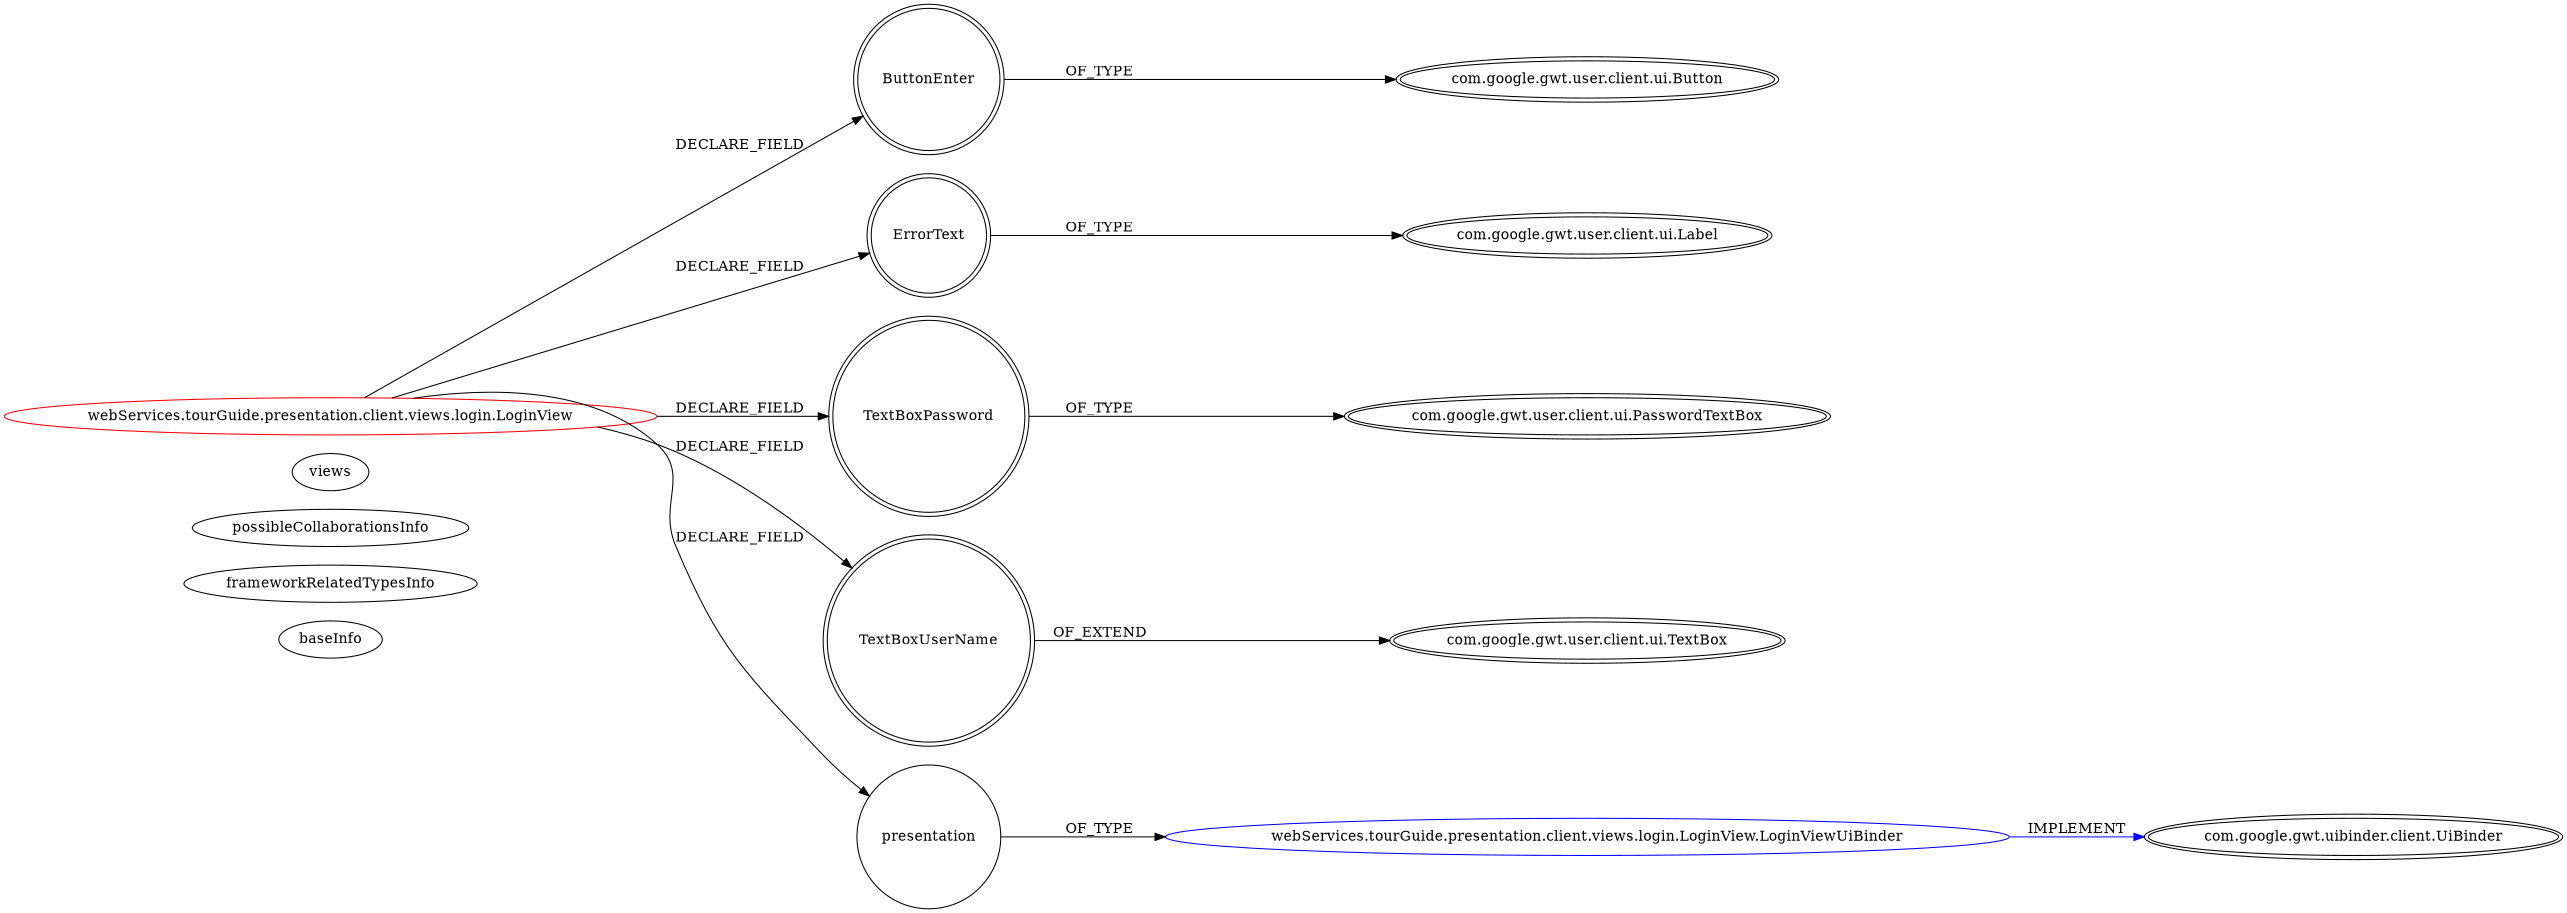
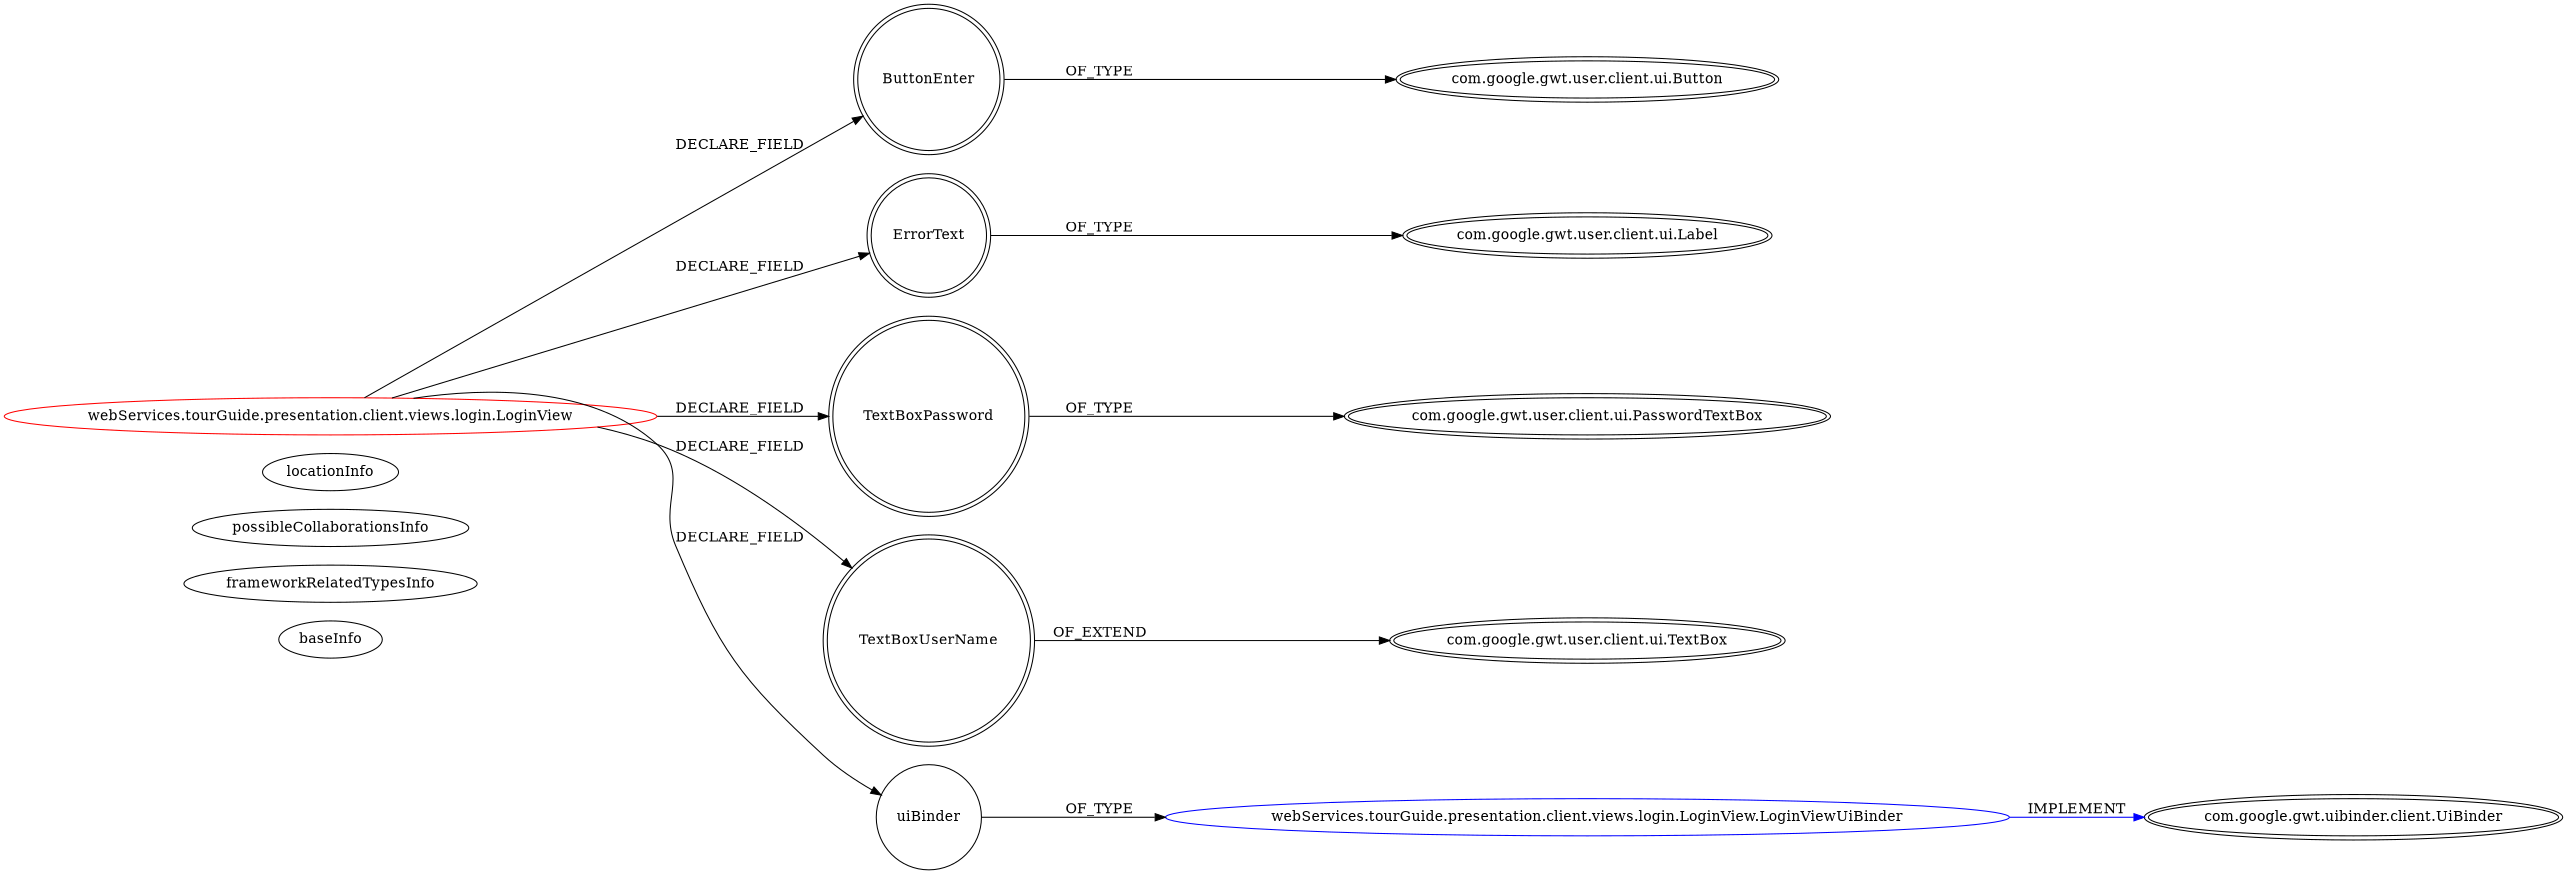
(331, 472) -> (331, 472)
(929, 837) -> (929, 817)
